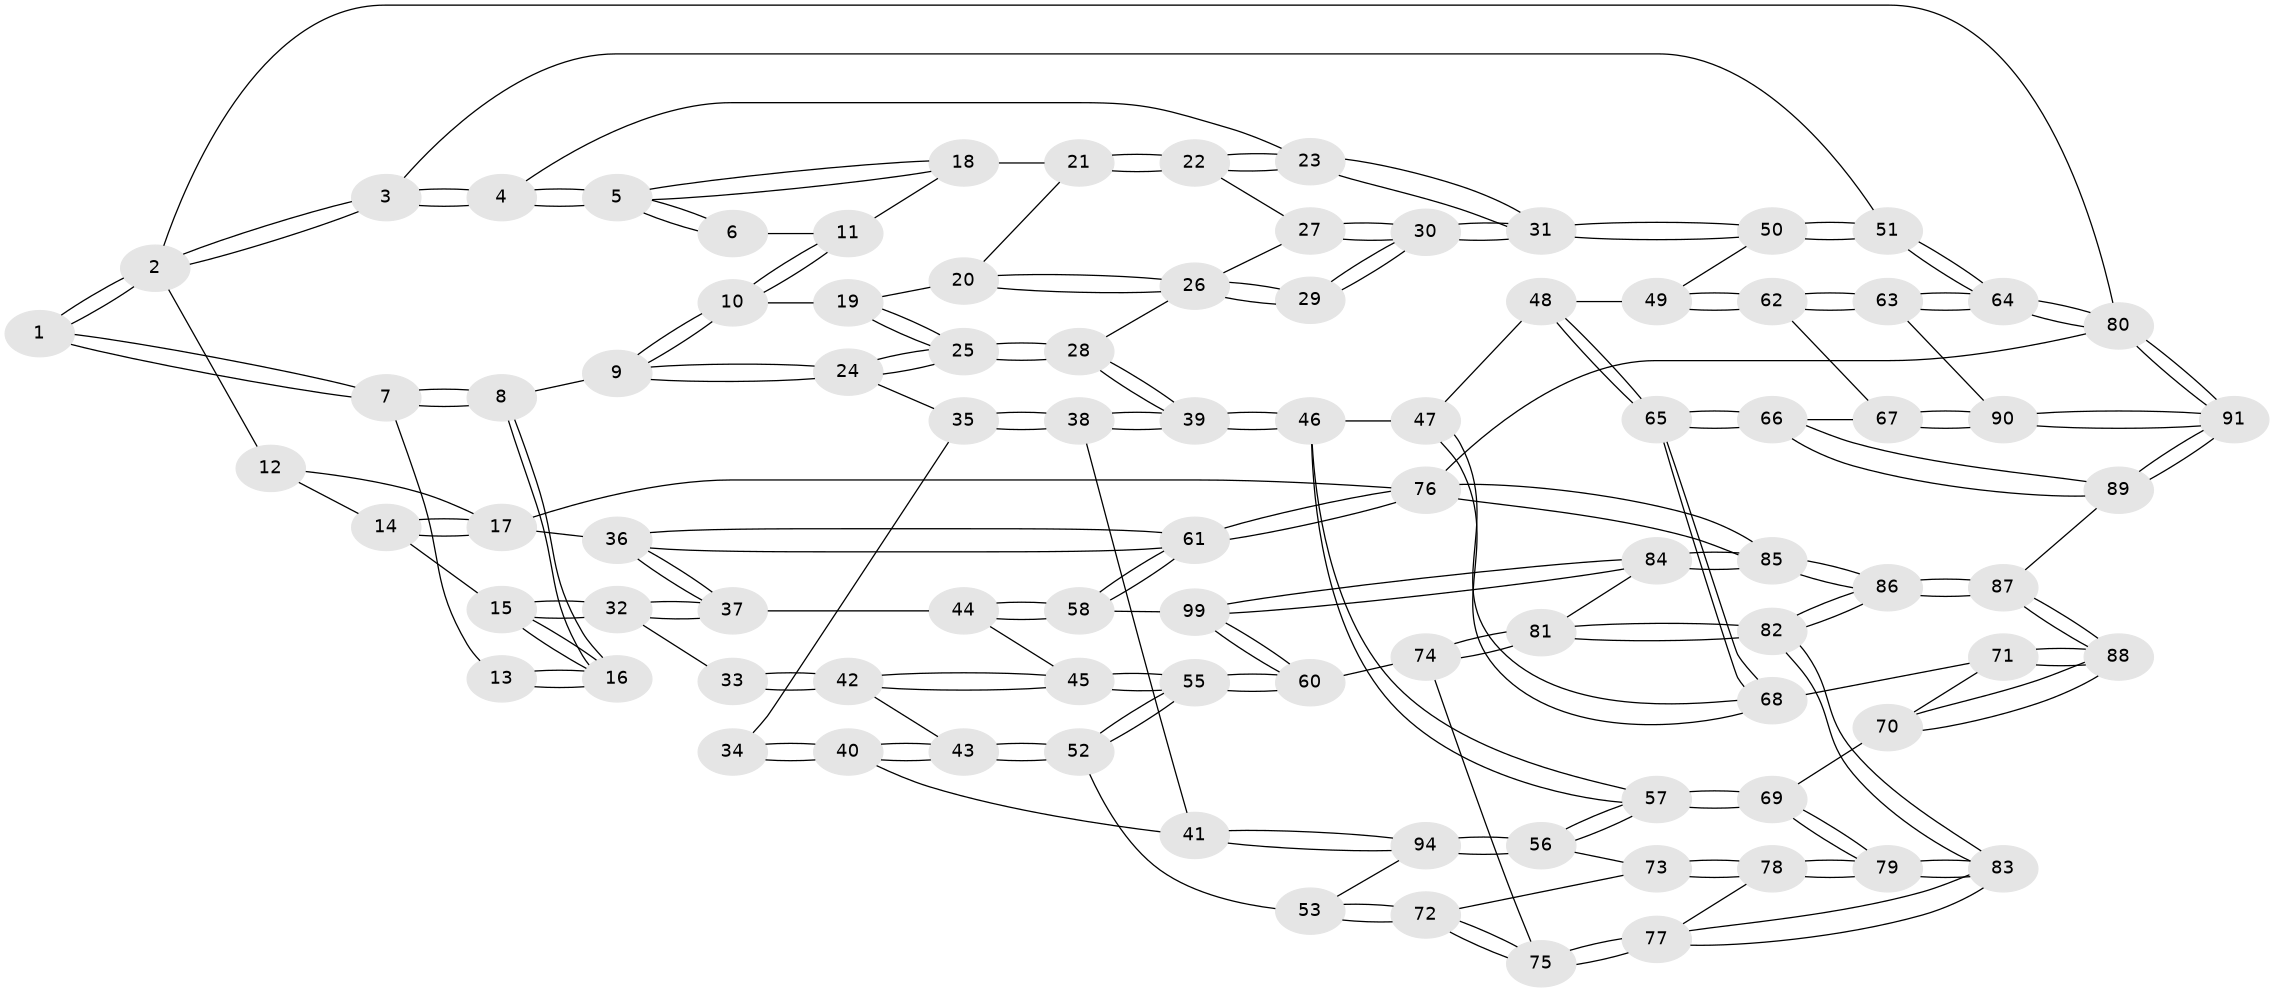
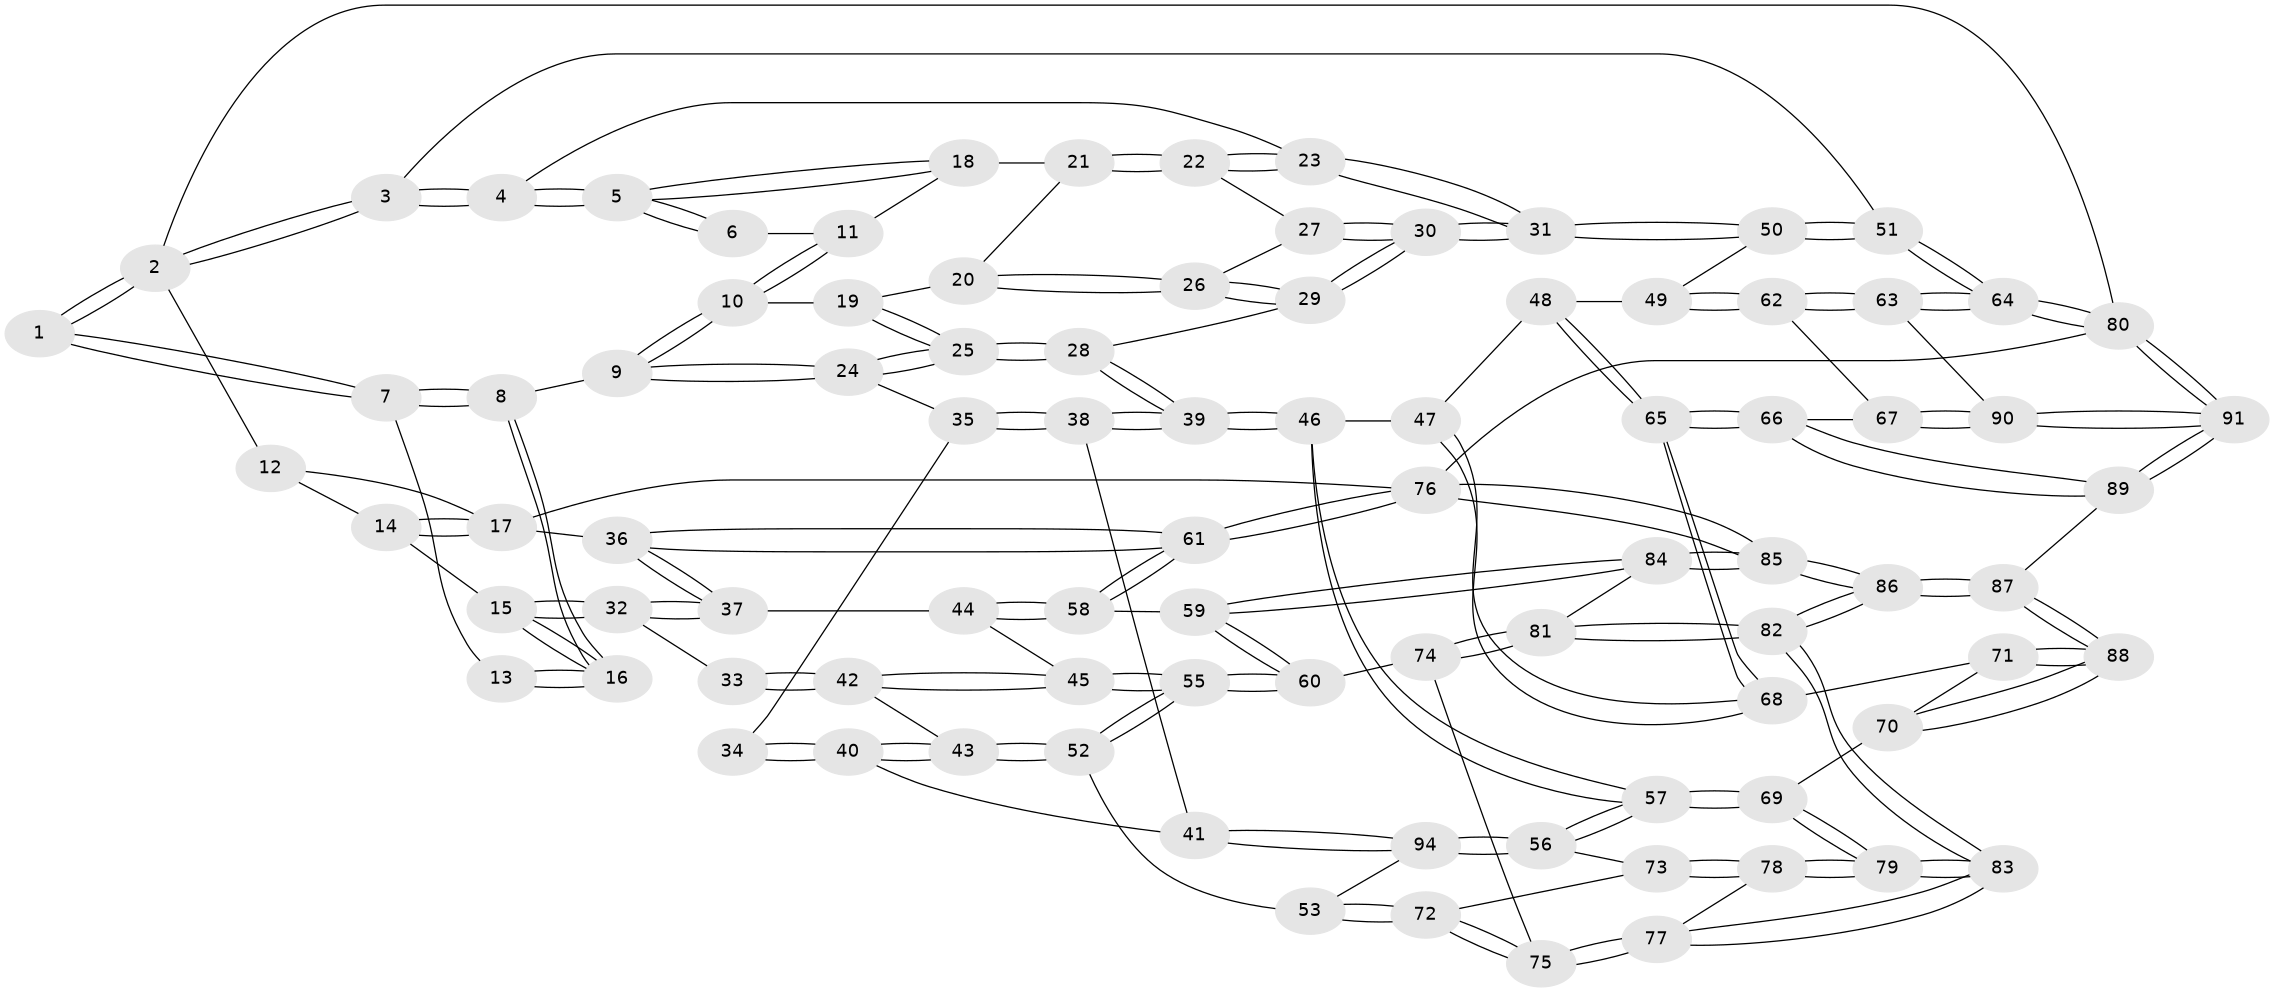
(1137, 319) -> (1196, 328)
(1195, 612) -> (1195, 612)
